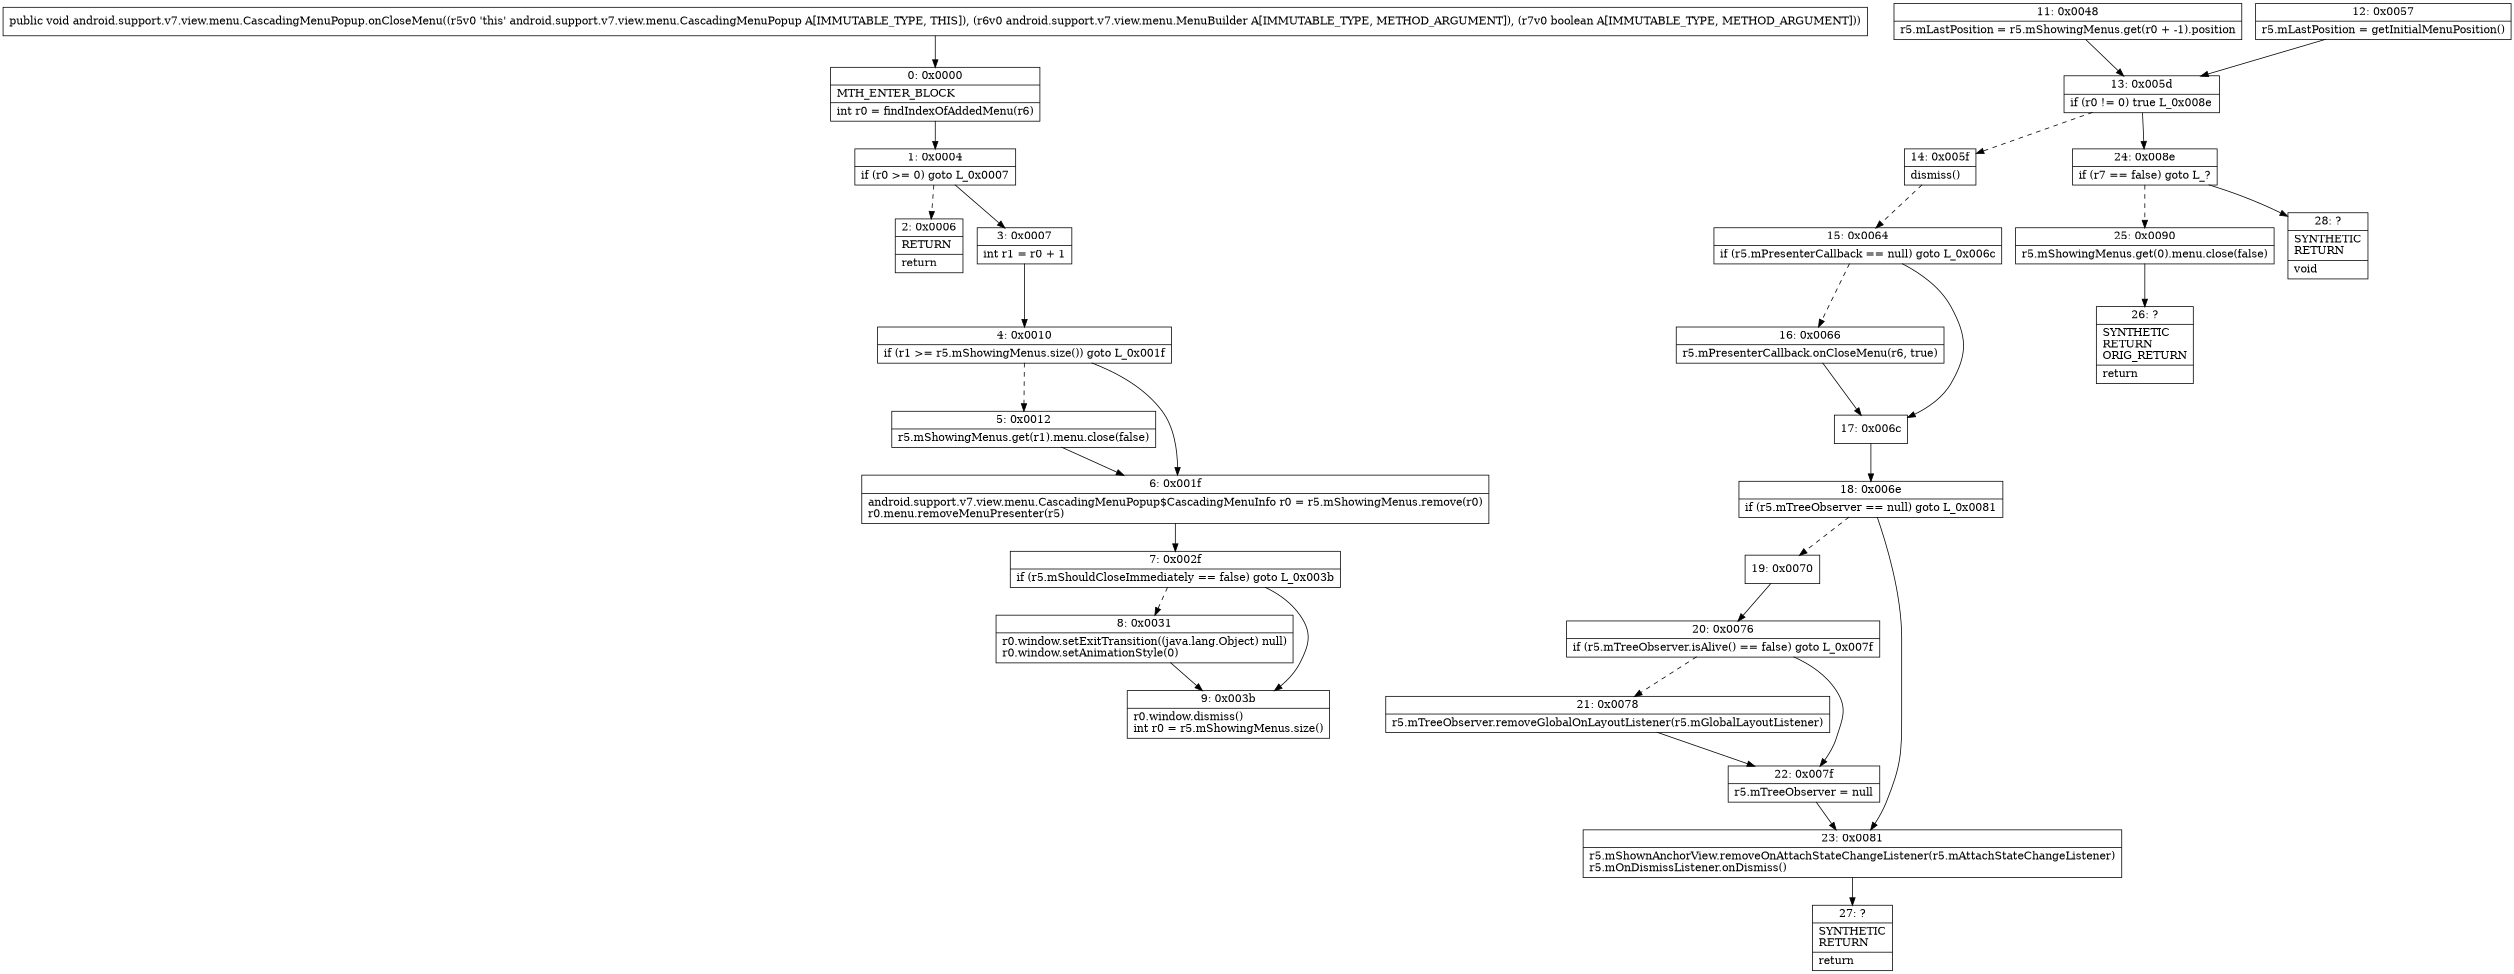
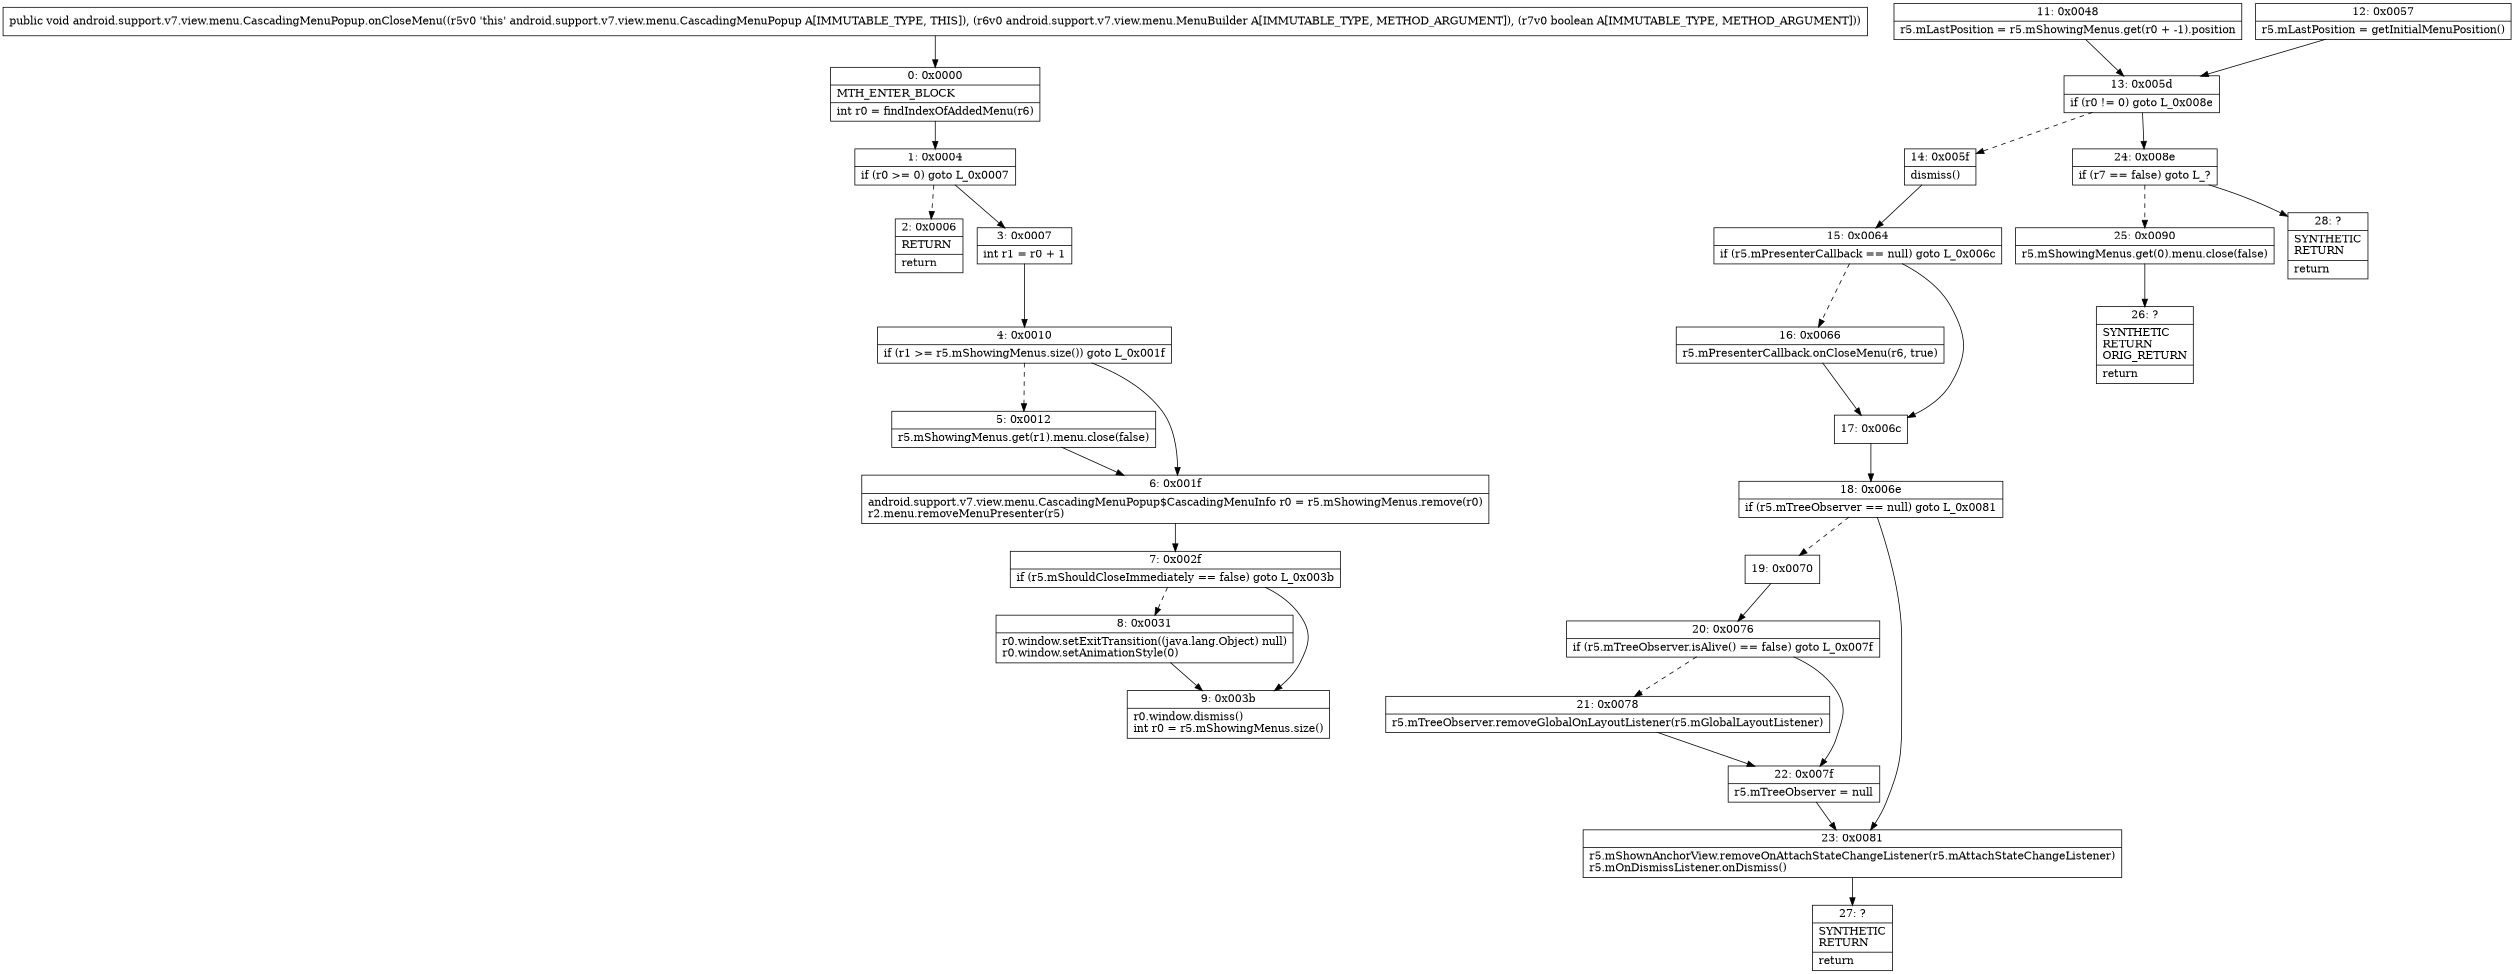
(2141, 103) -> (2142, 103)
(1902, 204) -> (1902, 204)
(2306, 269) -> (2312, 269)
(966, 514) -> (966, 514)
